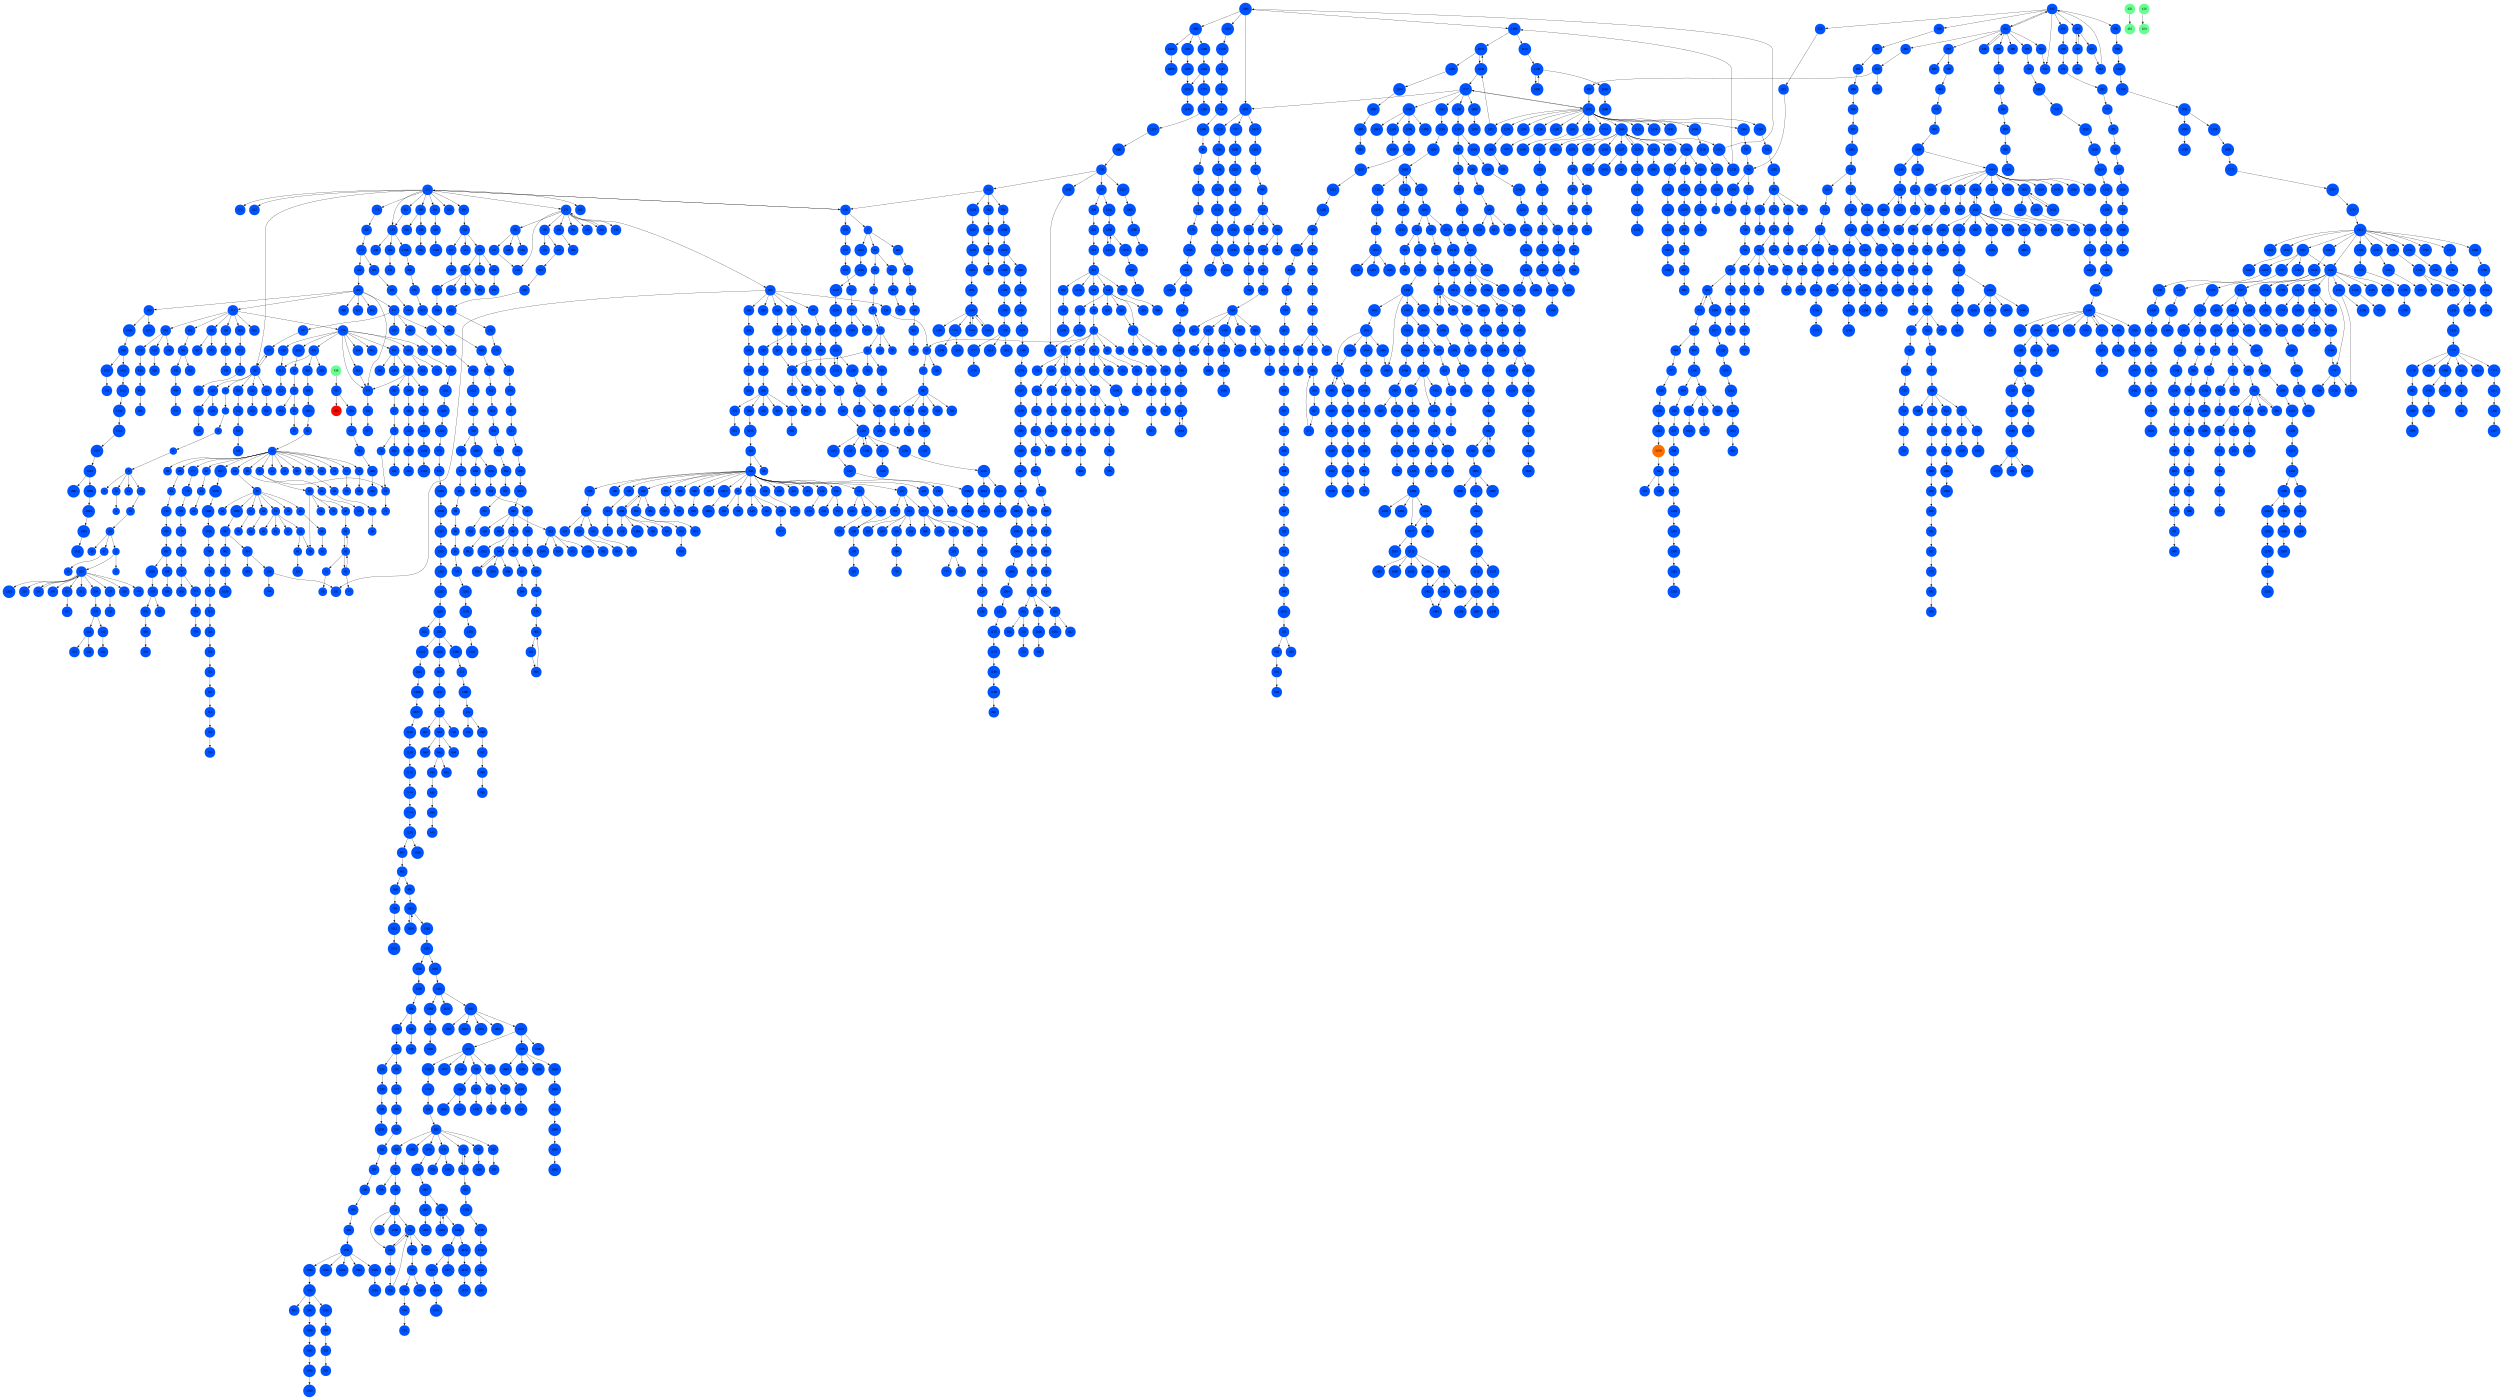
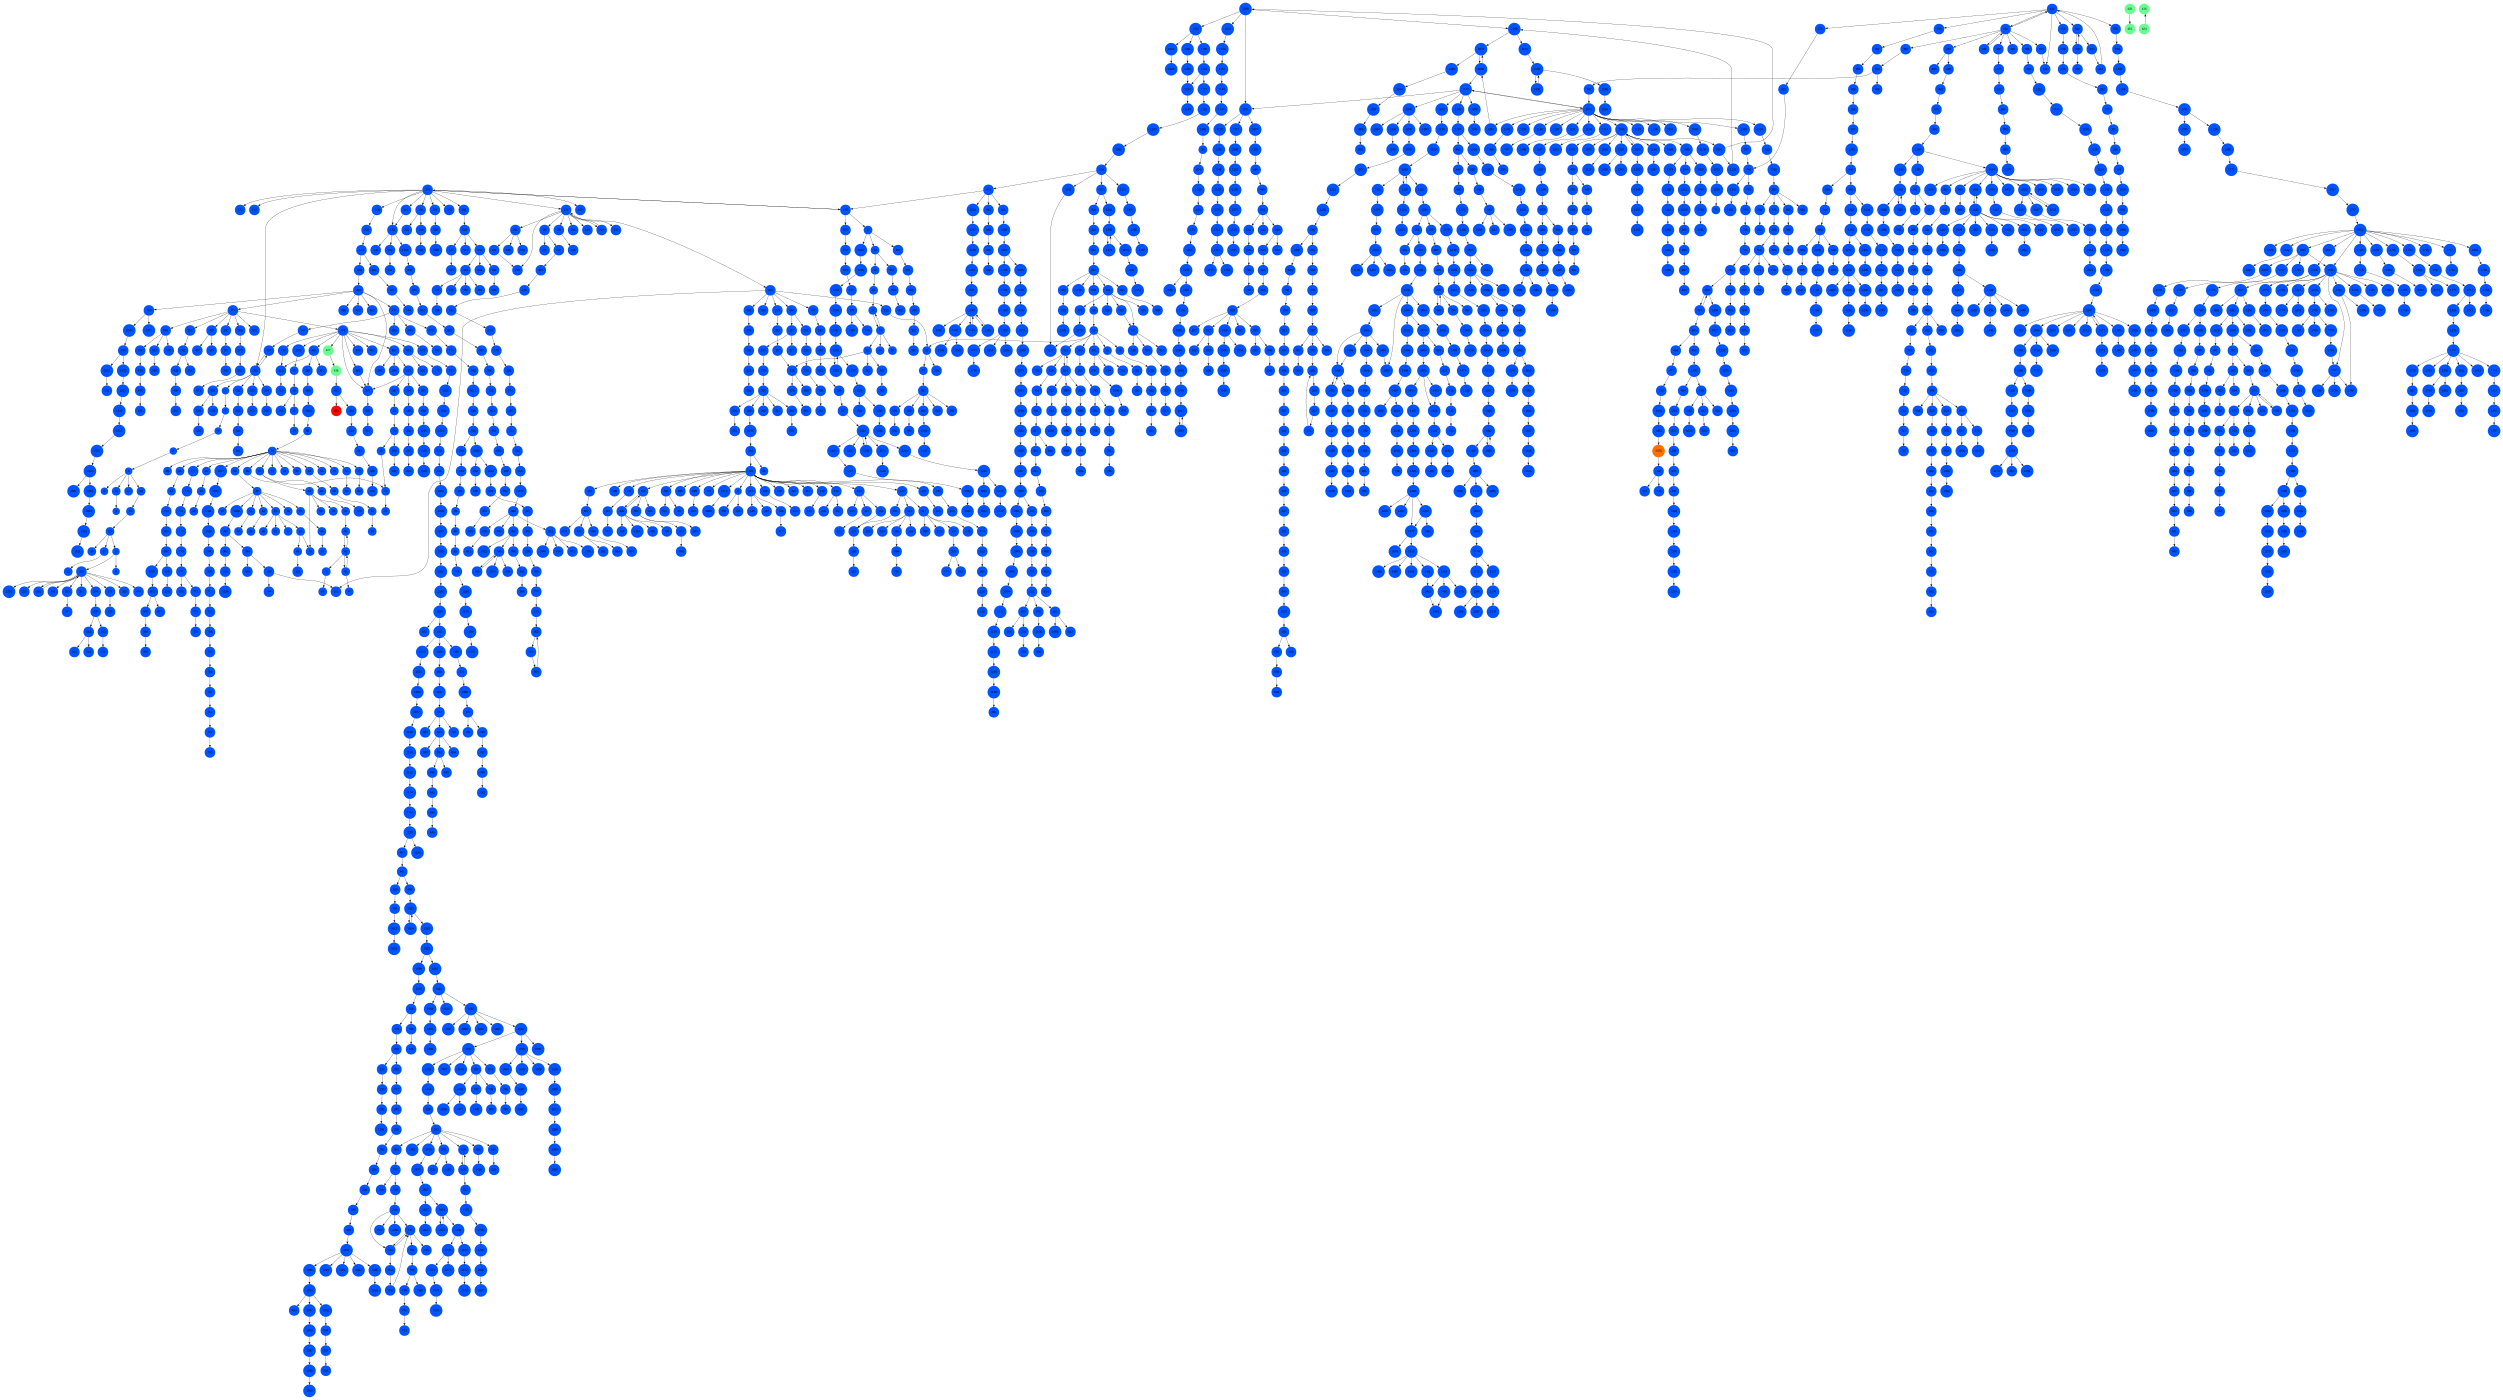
(2143, 18) -> (2145, 20)
none -> (328, 351)
